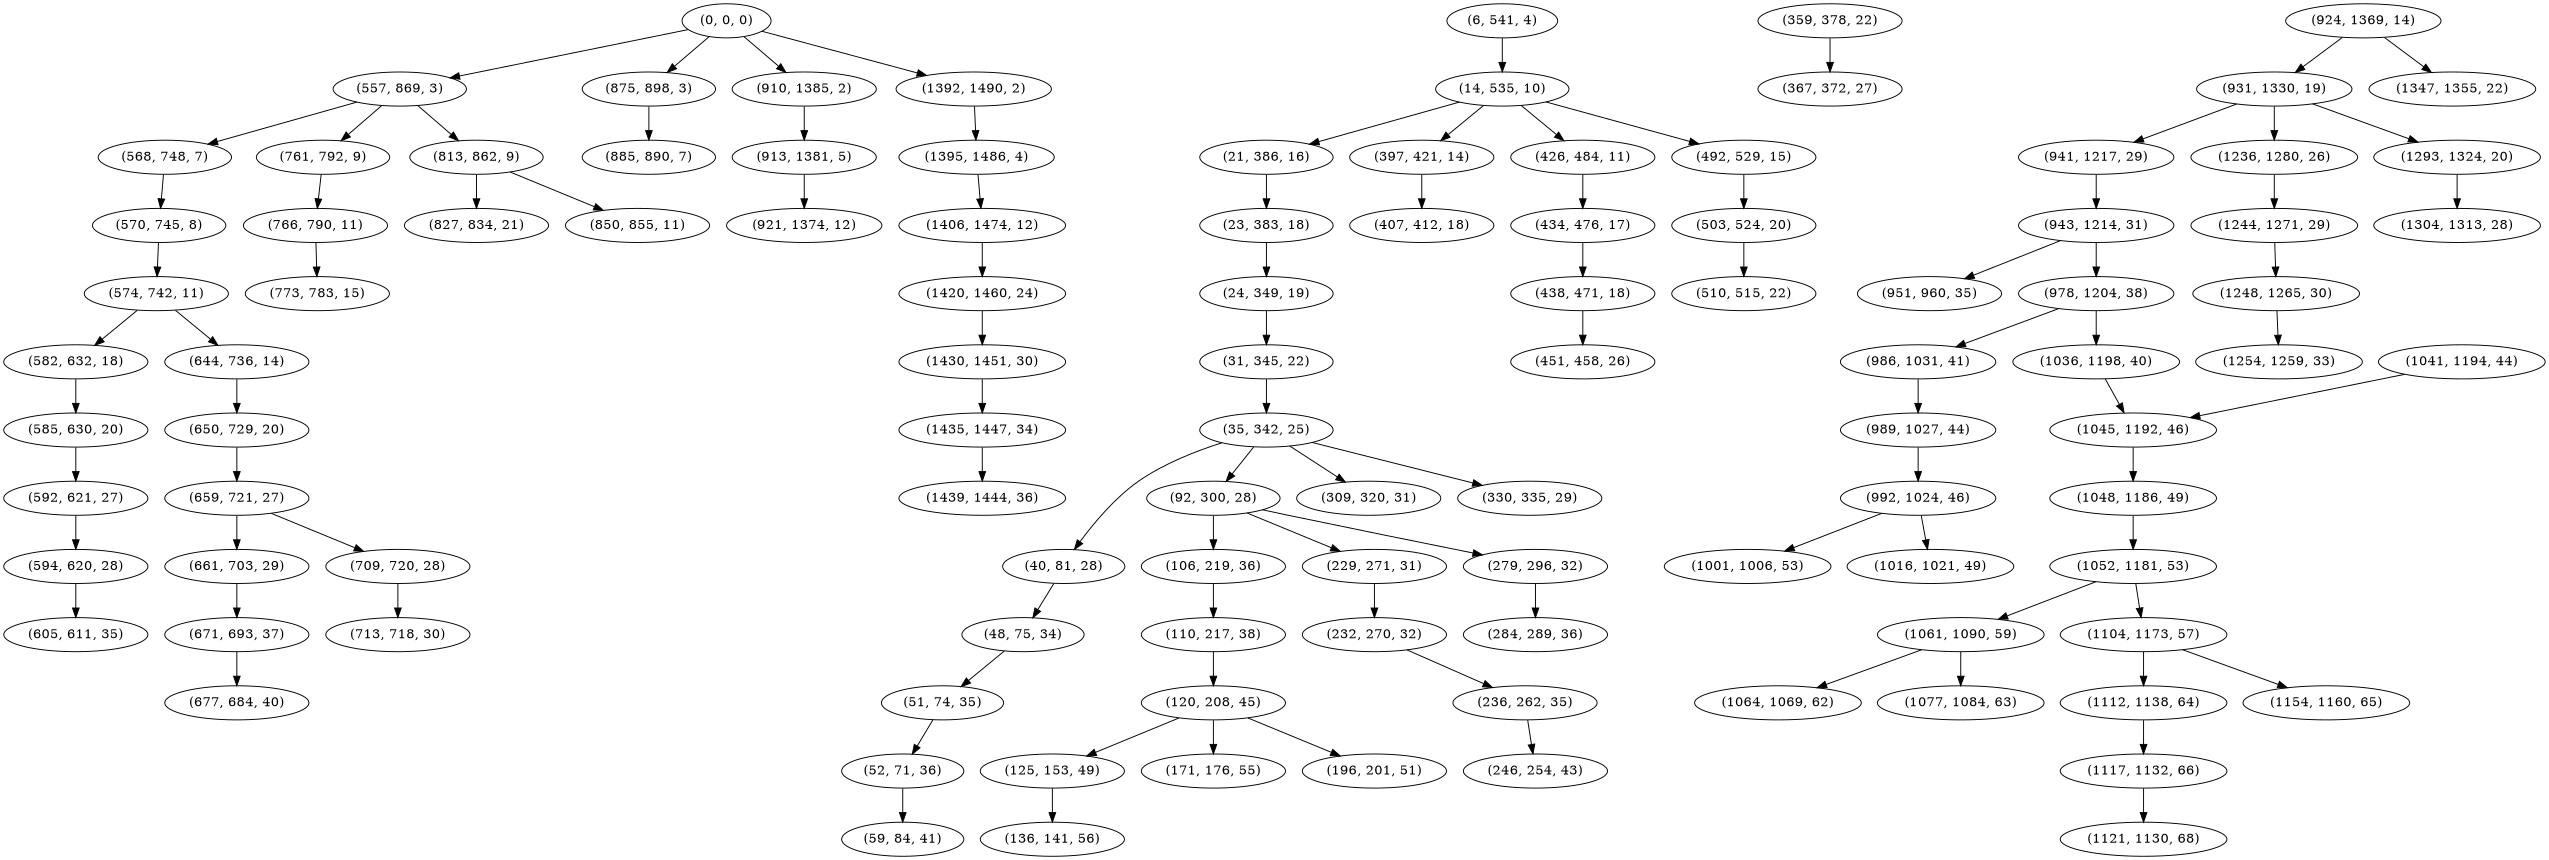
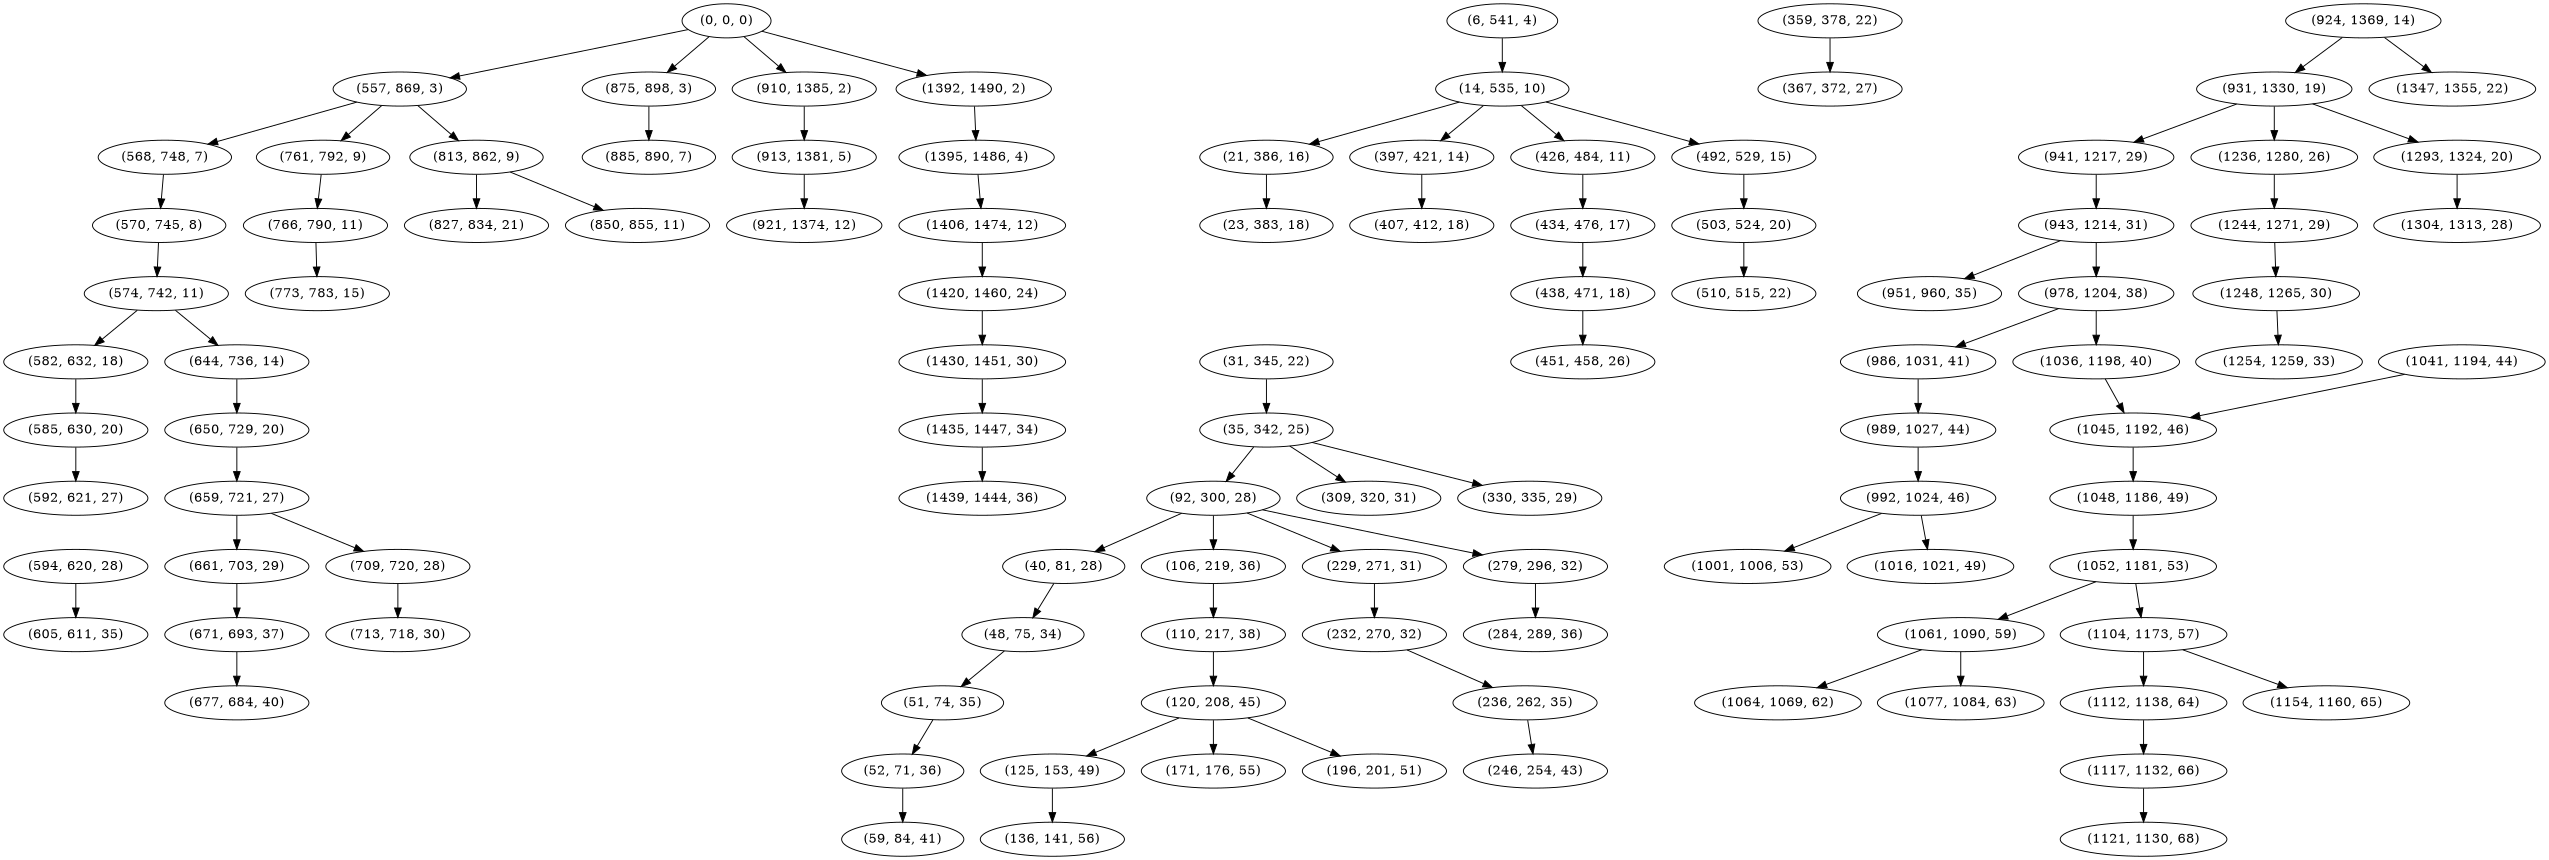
(1266, 294) -> none
(1142, 479) -> (1143, 531)
(76, 528) -> none
